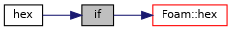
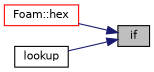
(23, 15) -> (41, 57)
(128, 15) -> (93, 27)
